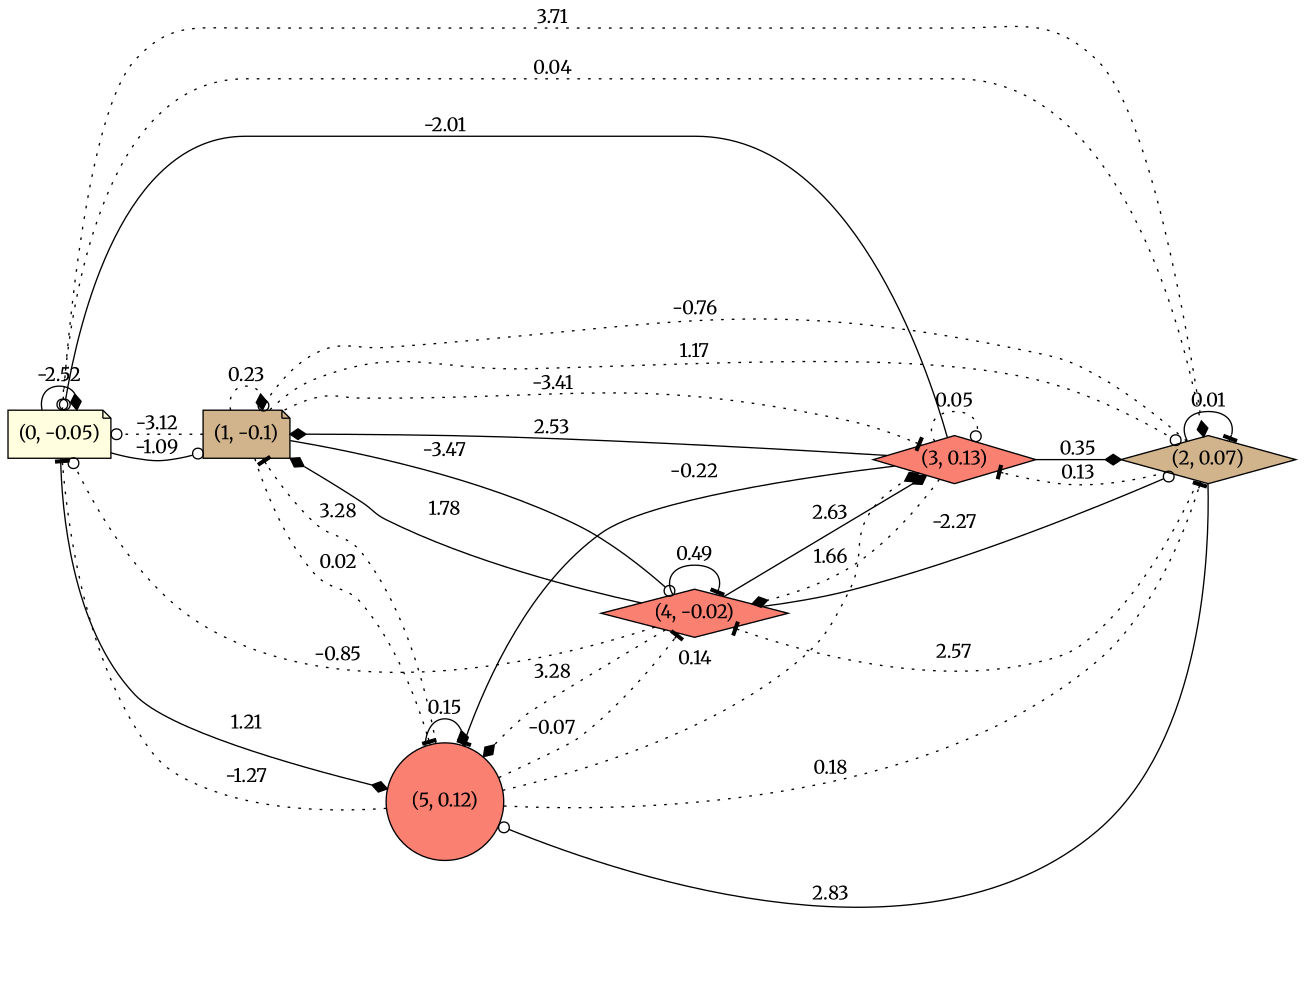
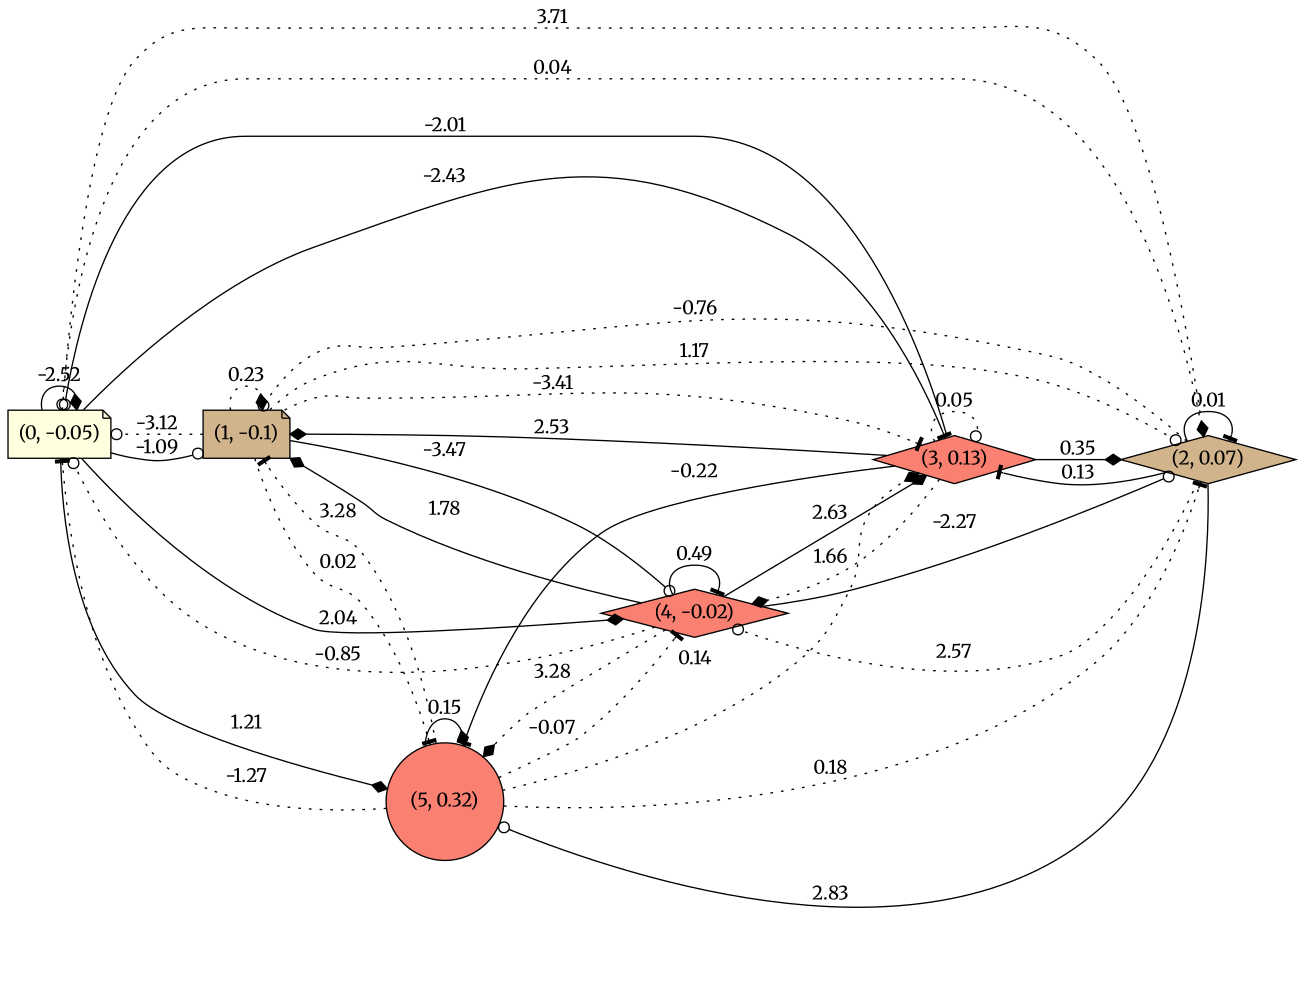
none -> (537, 181)
(1085, 485) -> (1085, 485)
none -> (315, 630)
(1011, 667) -> (1011, 667)
(445, 802) -> (445, 802)
